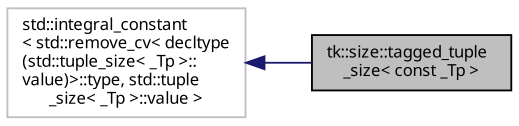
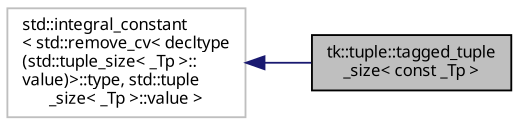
(412, 63) -> (412, 63)
